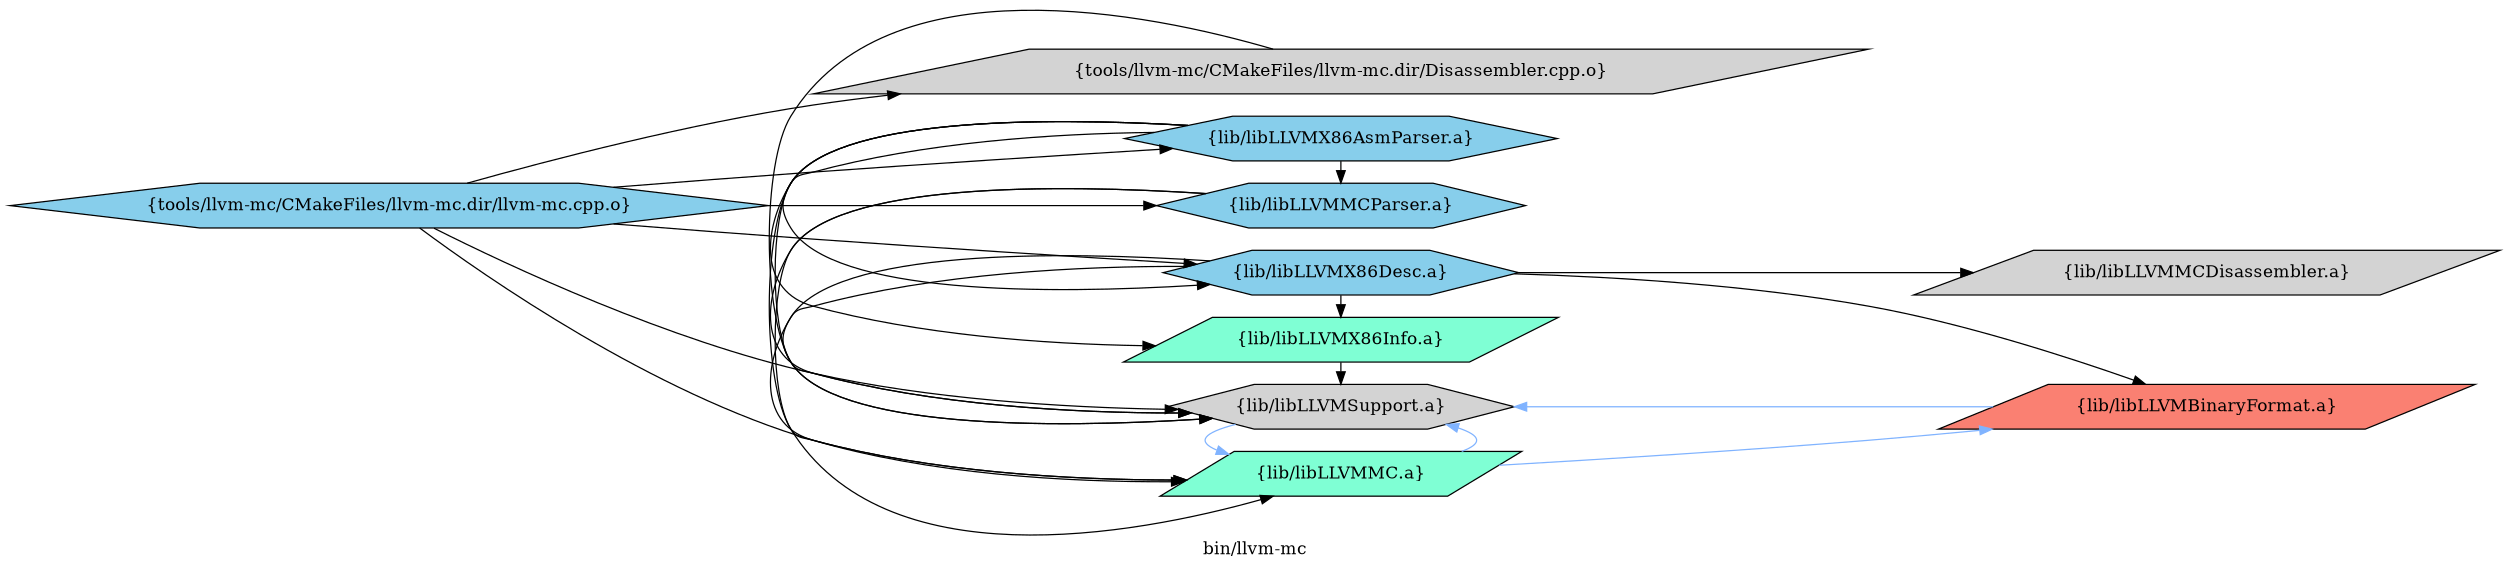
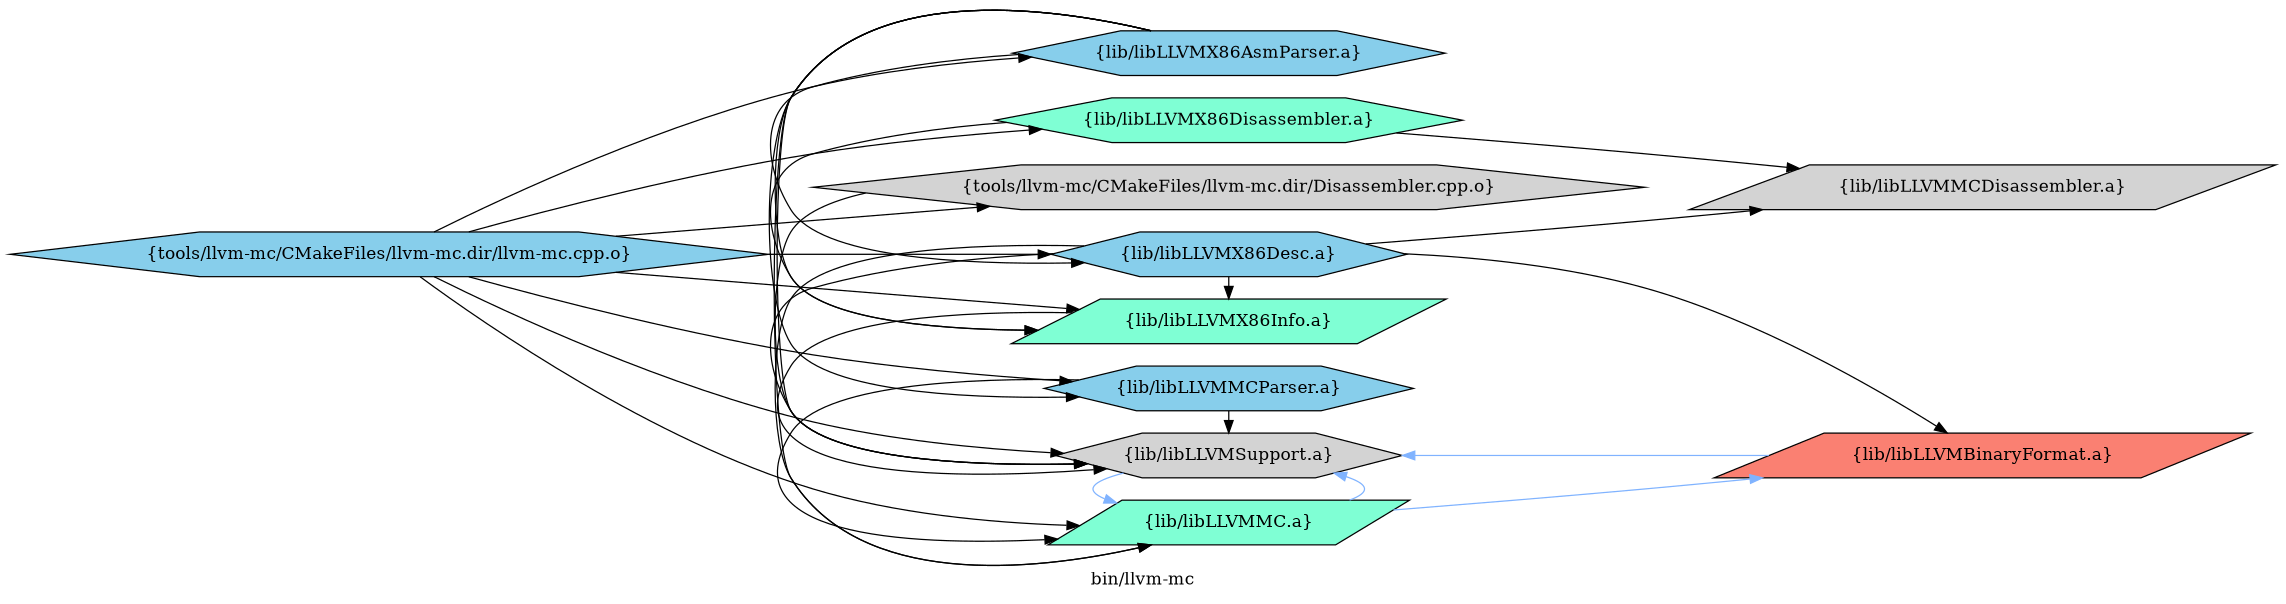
(1341, 71) -> (1229, 187)
none -> (1229, 120)
none -> (841, 290)
